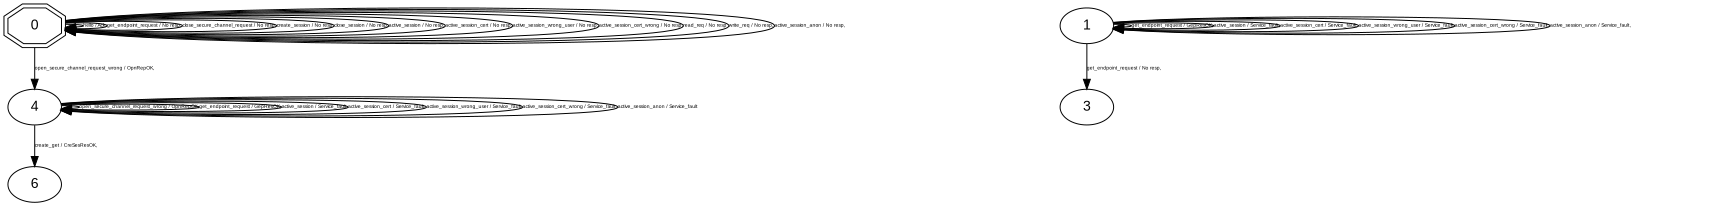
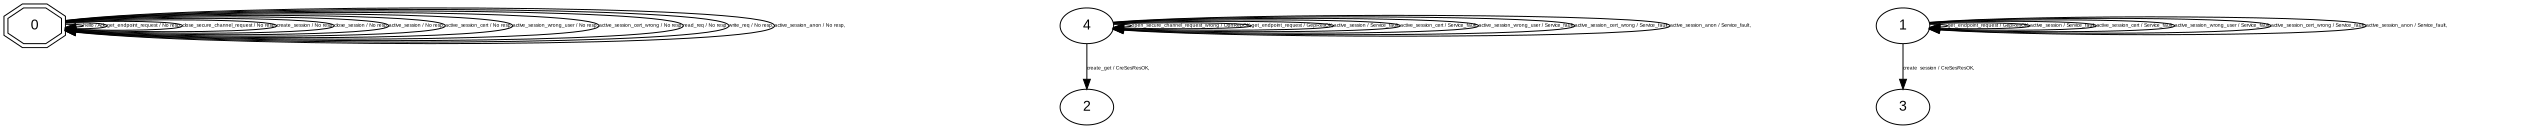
(35, 63) -> none
(1125, 68) -> (1939, 68)
(35, 184) -> (1087, 107)
